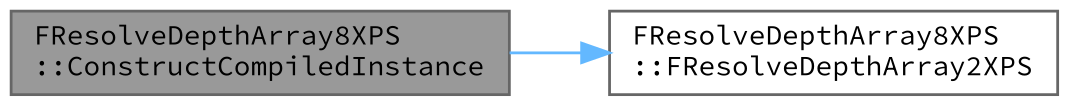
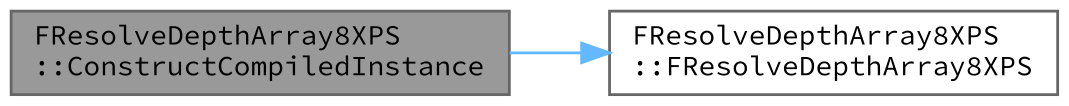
(834, 53) -> (834, 53)
